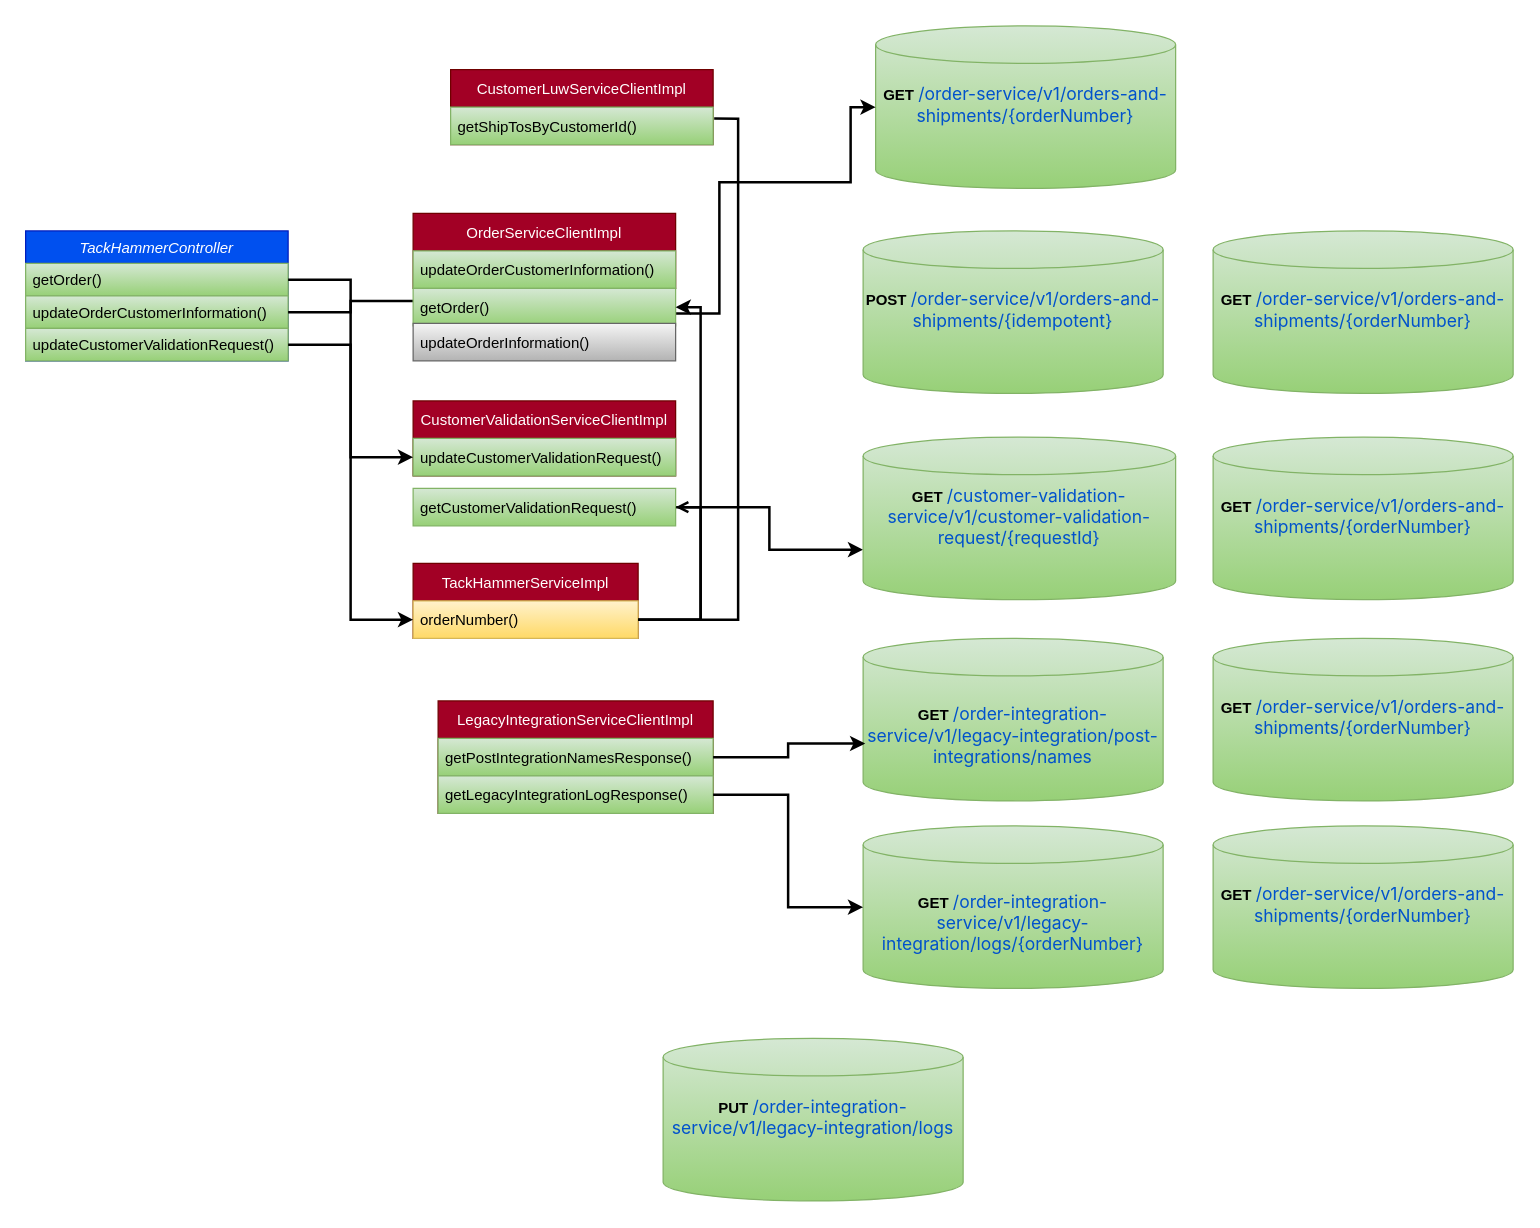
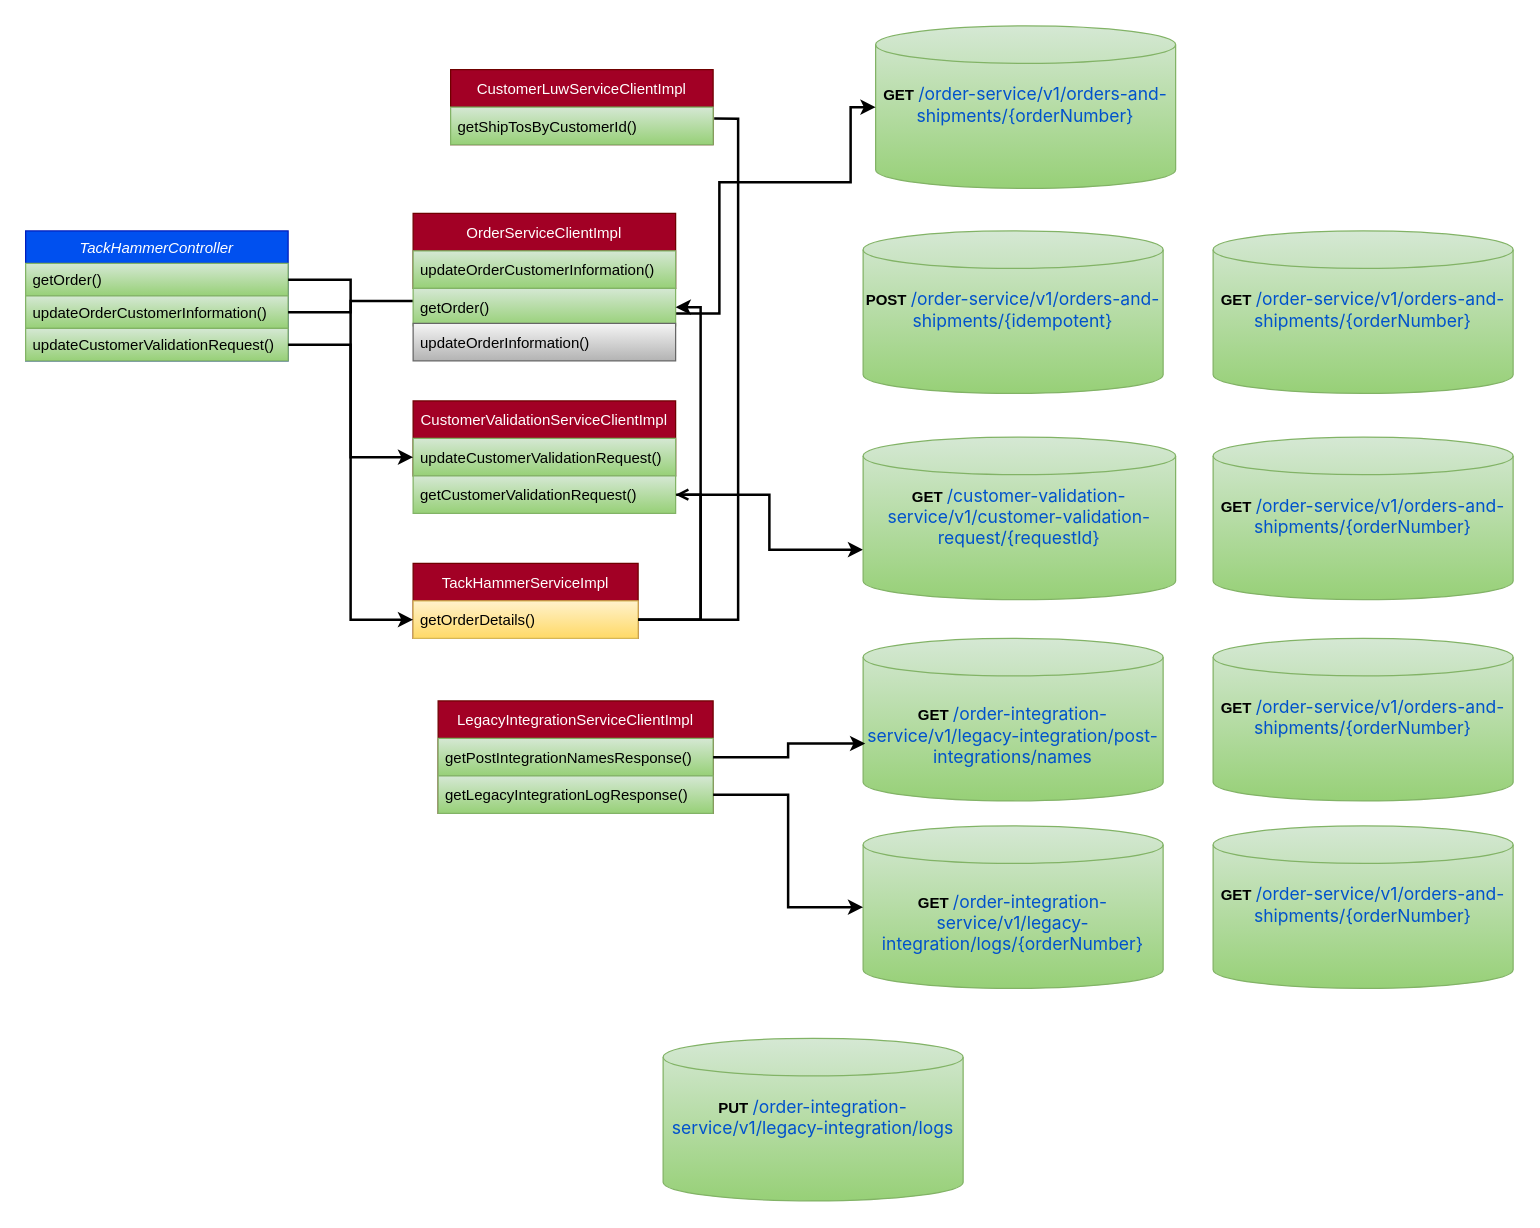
(544, 507) -> (544, 494)
(475, 620) -> (488, 620)
